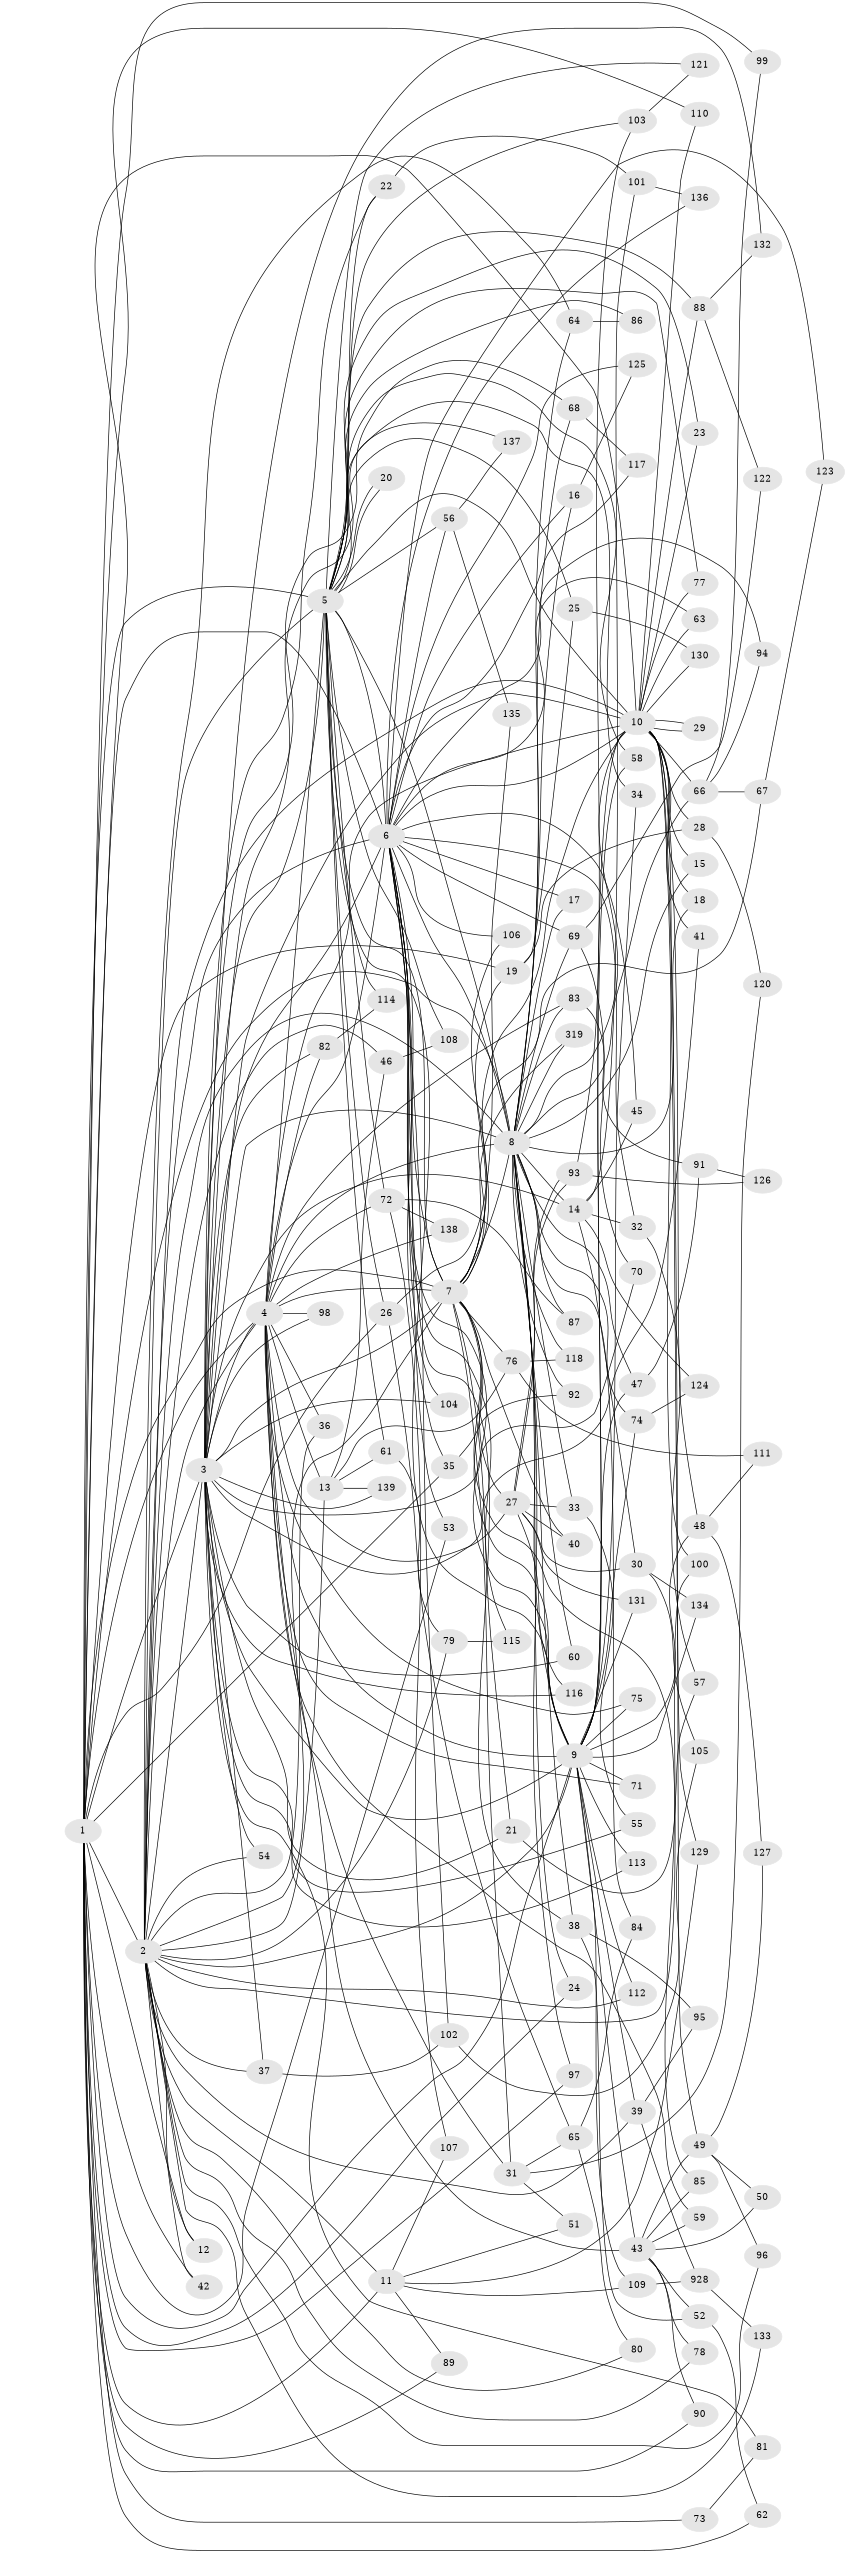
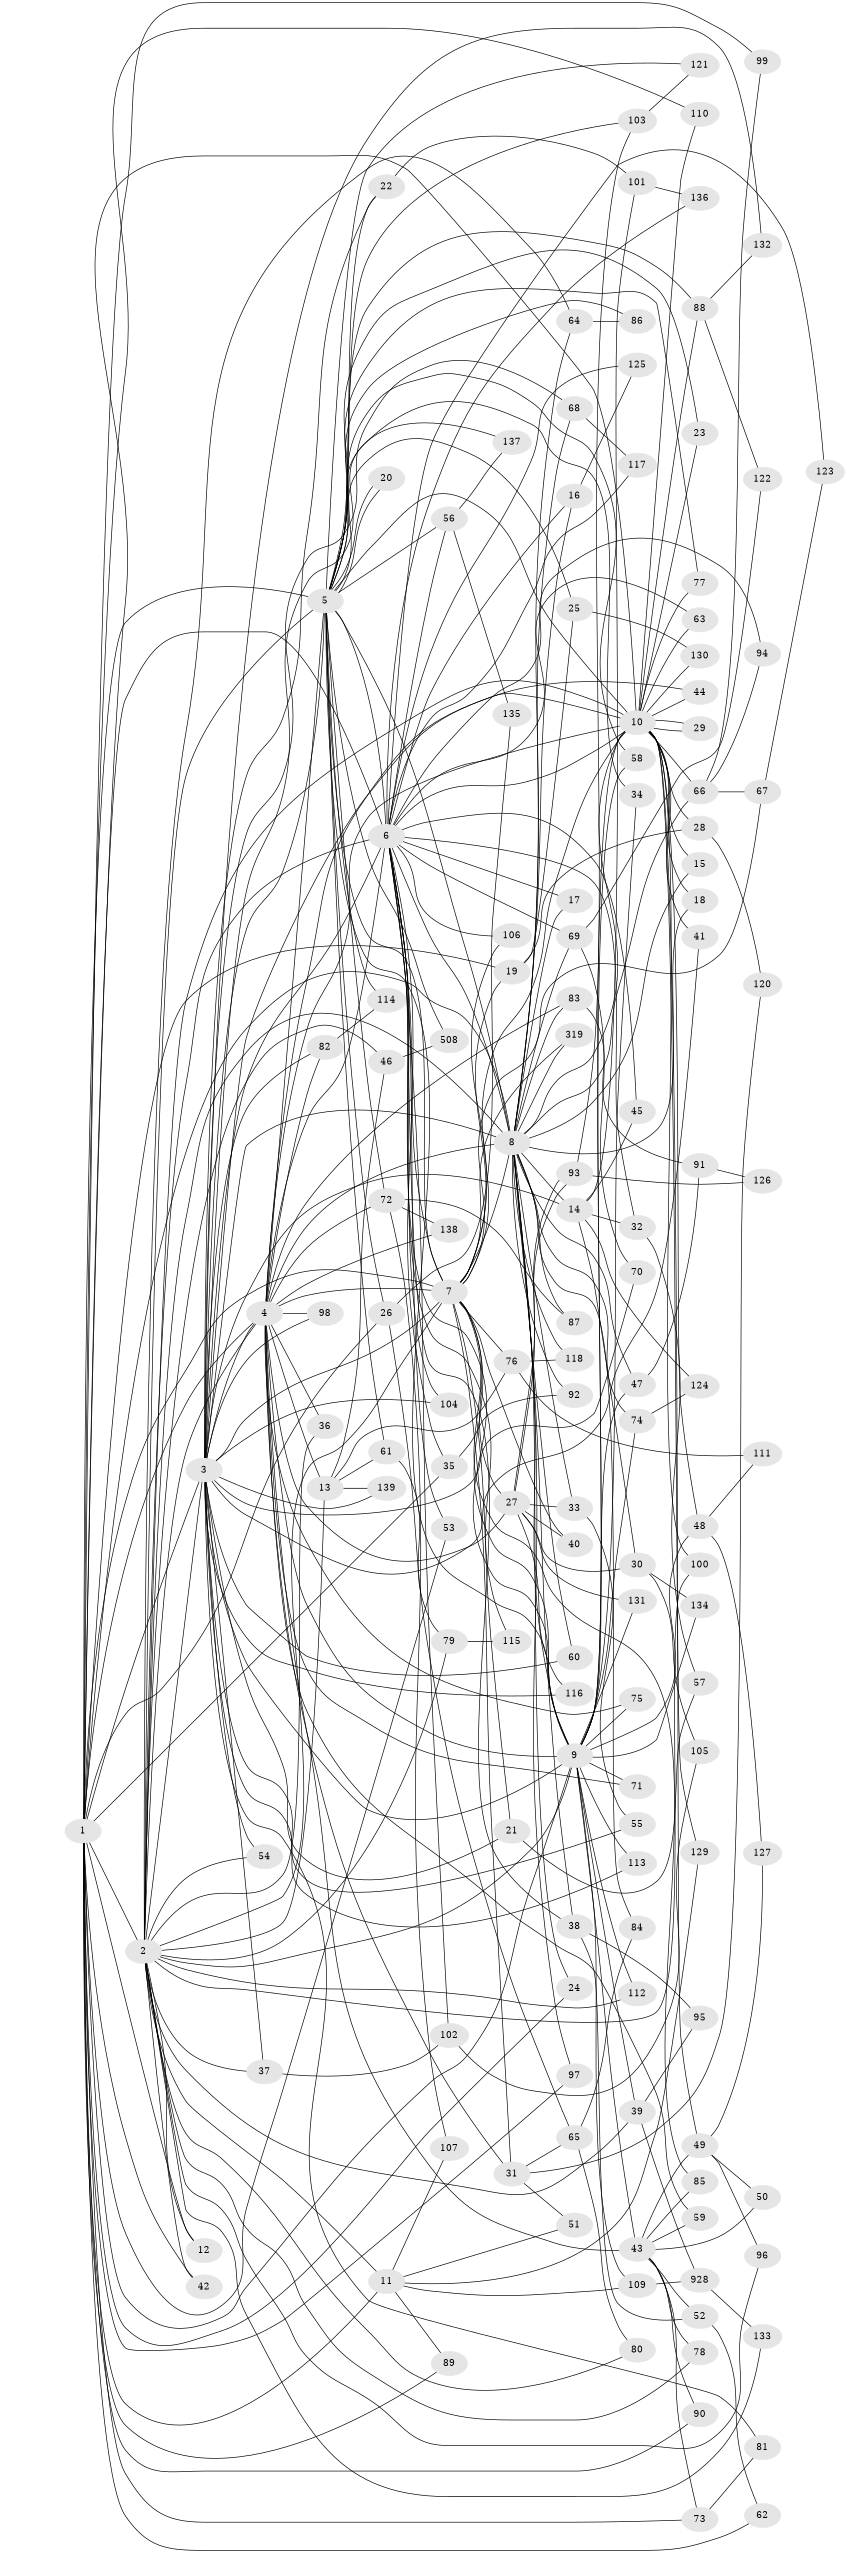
none -> (700, 692)
(449, 1041) -> (449, 1041)
none -> (677, 2394)
